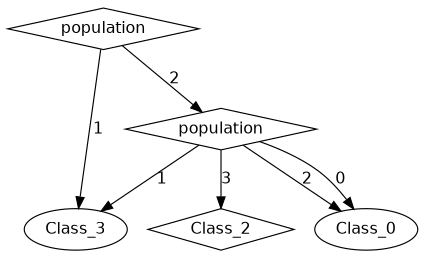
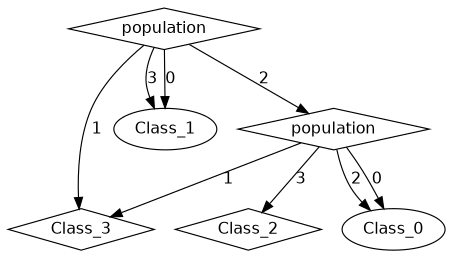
none -> (165, 129)
(76, 229) -> (81, 229)
